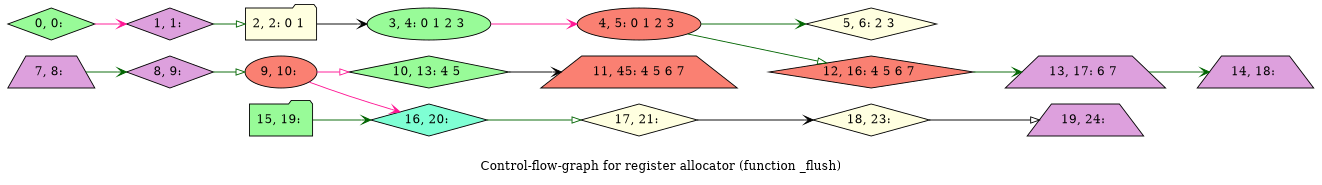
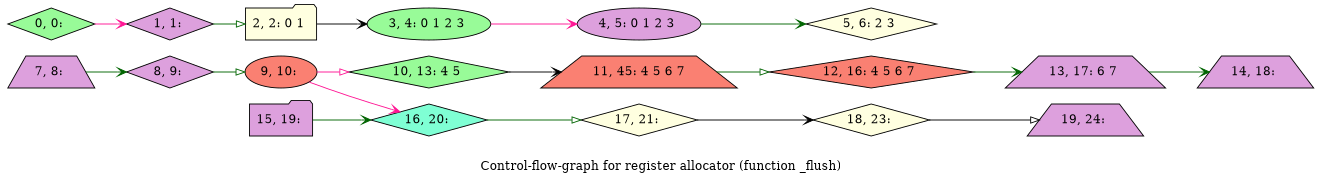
(639, 24) -> (639, 24)
(753, 47) -> (738, 72)
(281, 120) -> (281, 120)
